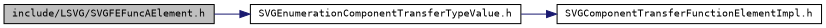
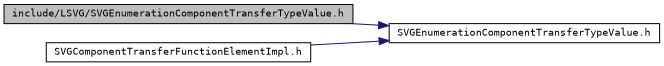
(109, 14) -> (178, 14)
(534, 14) -> (345, 43)
